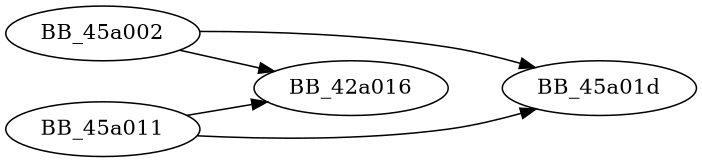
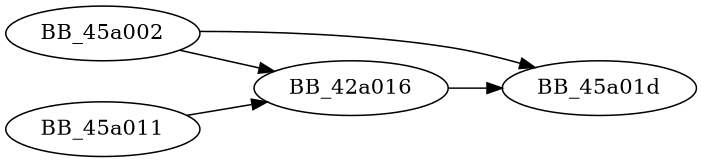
(360, 137) -> (467, 88)
